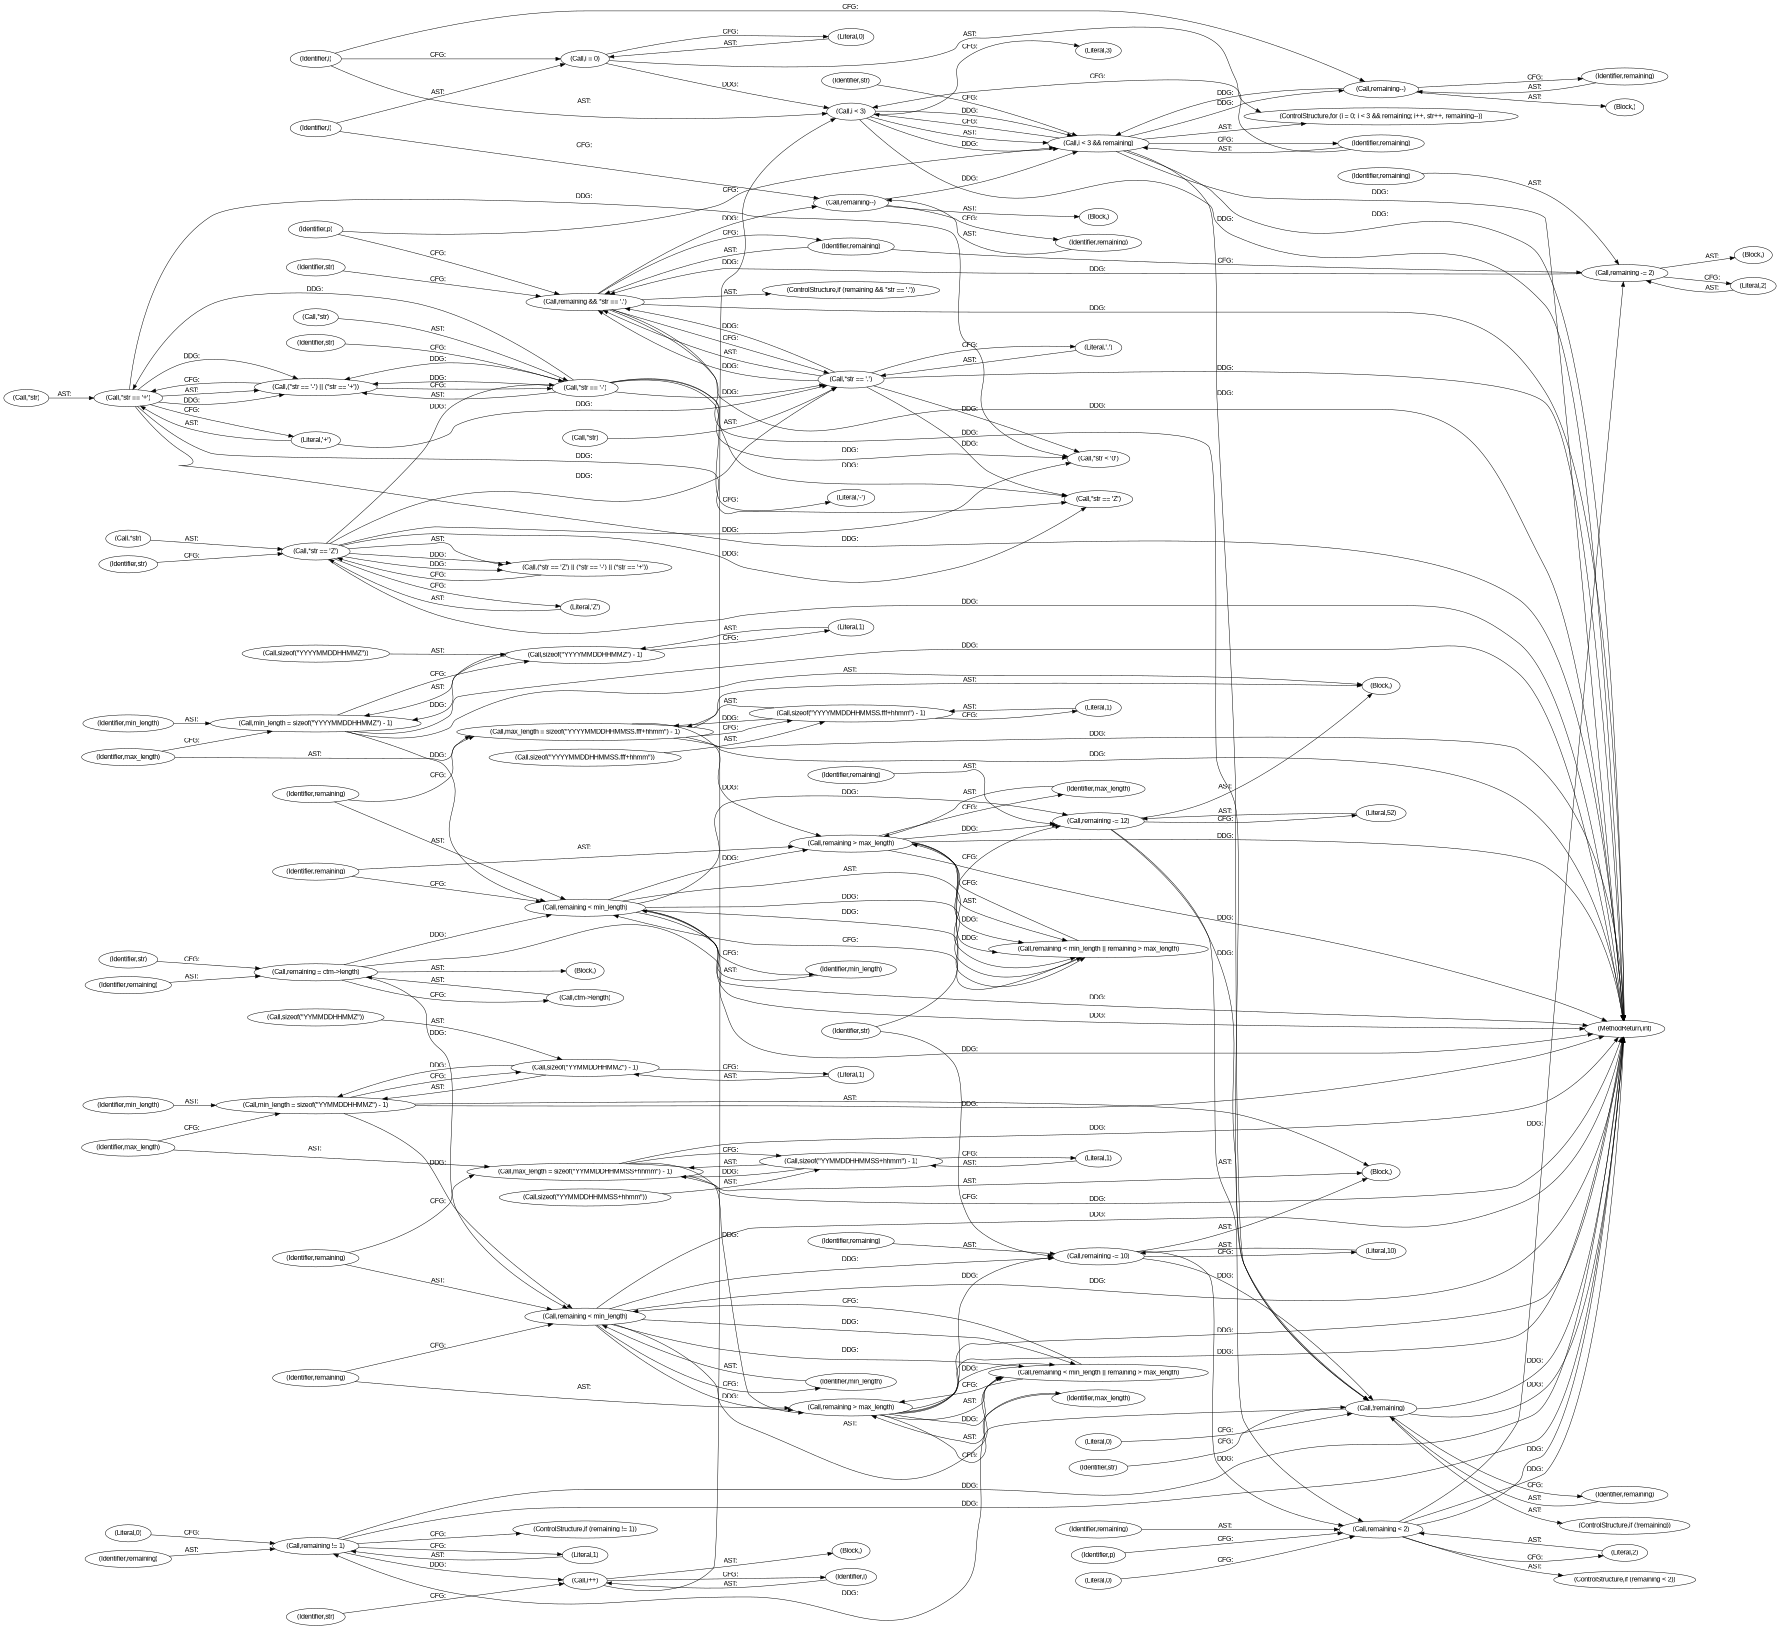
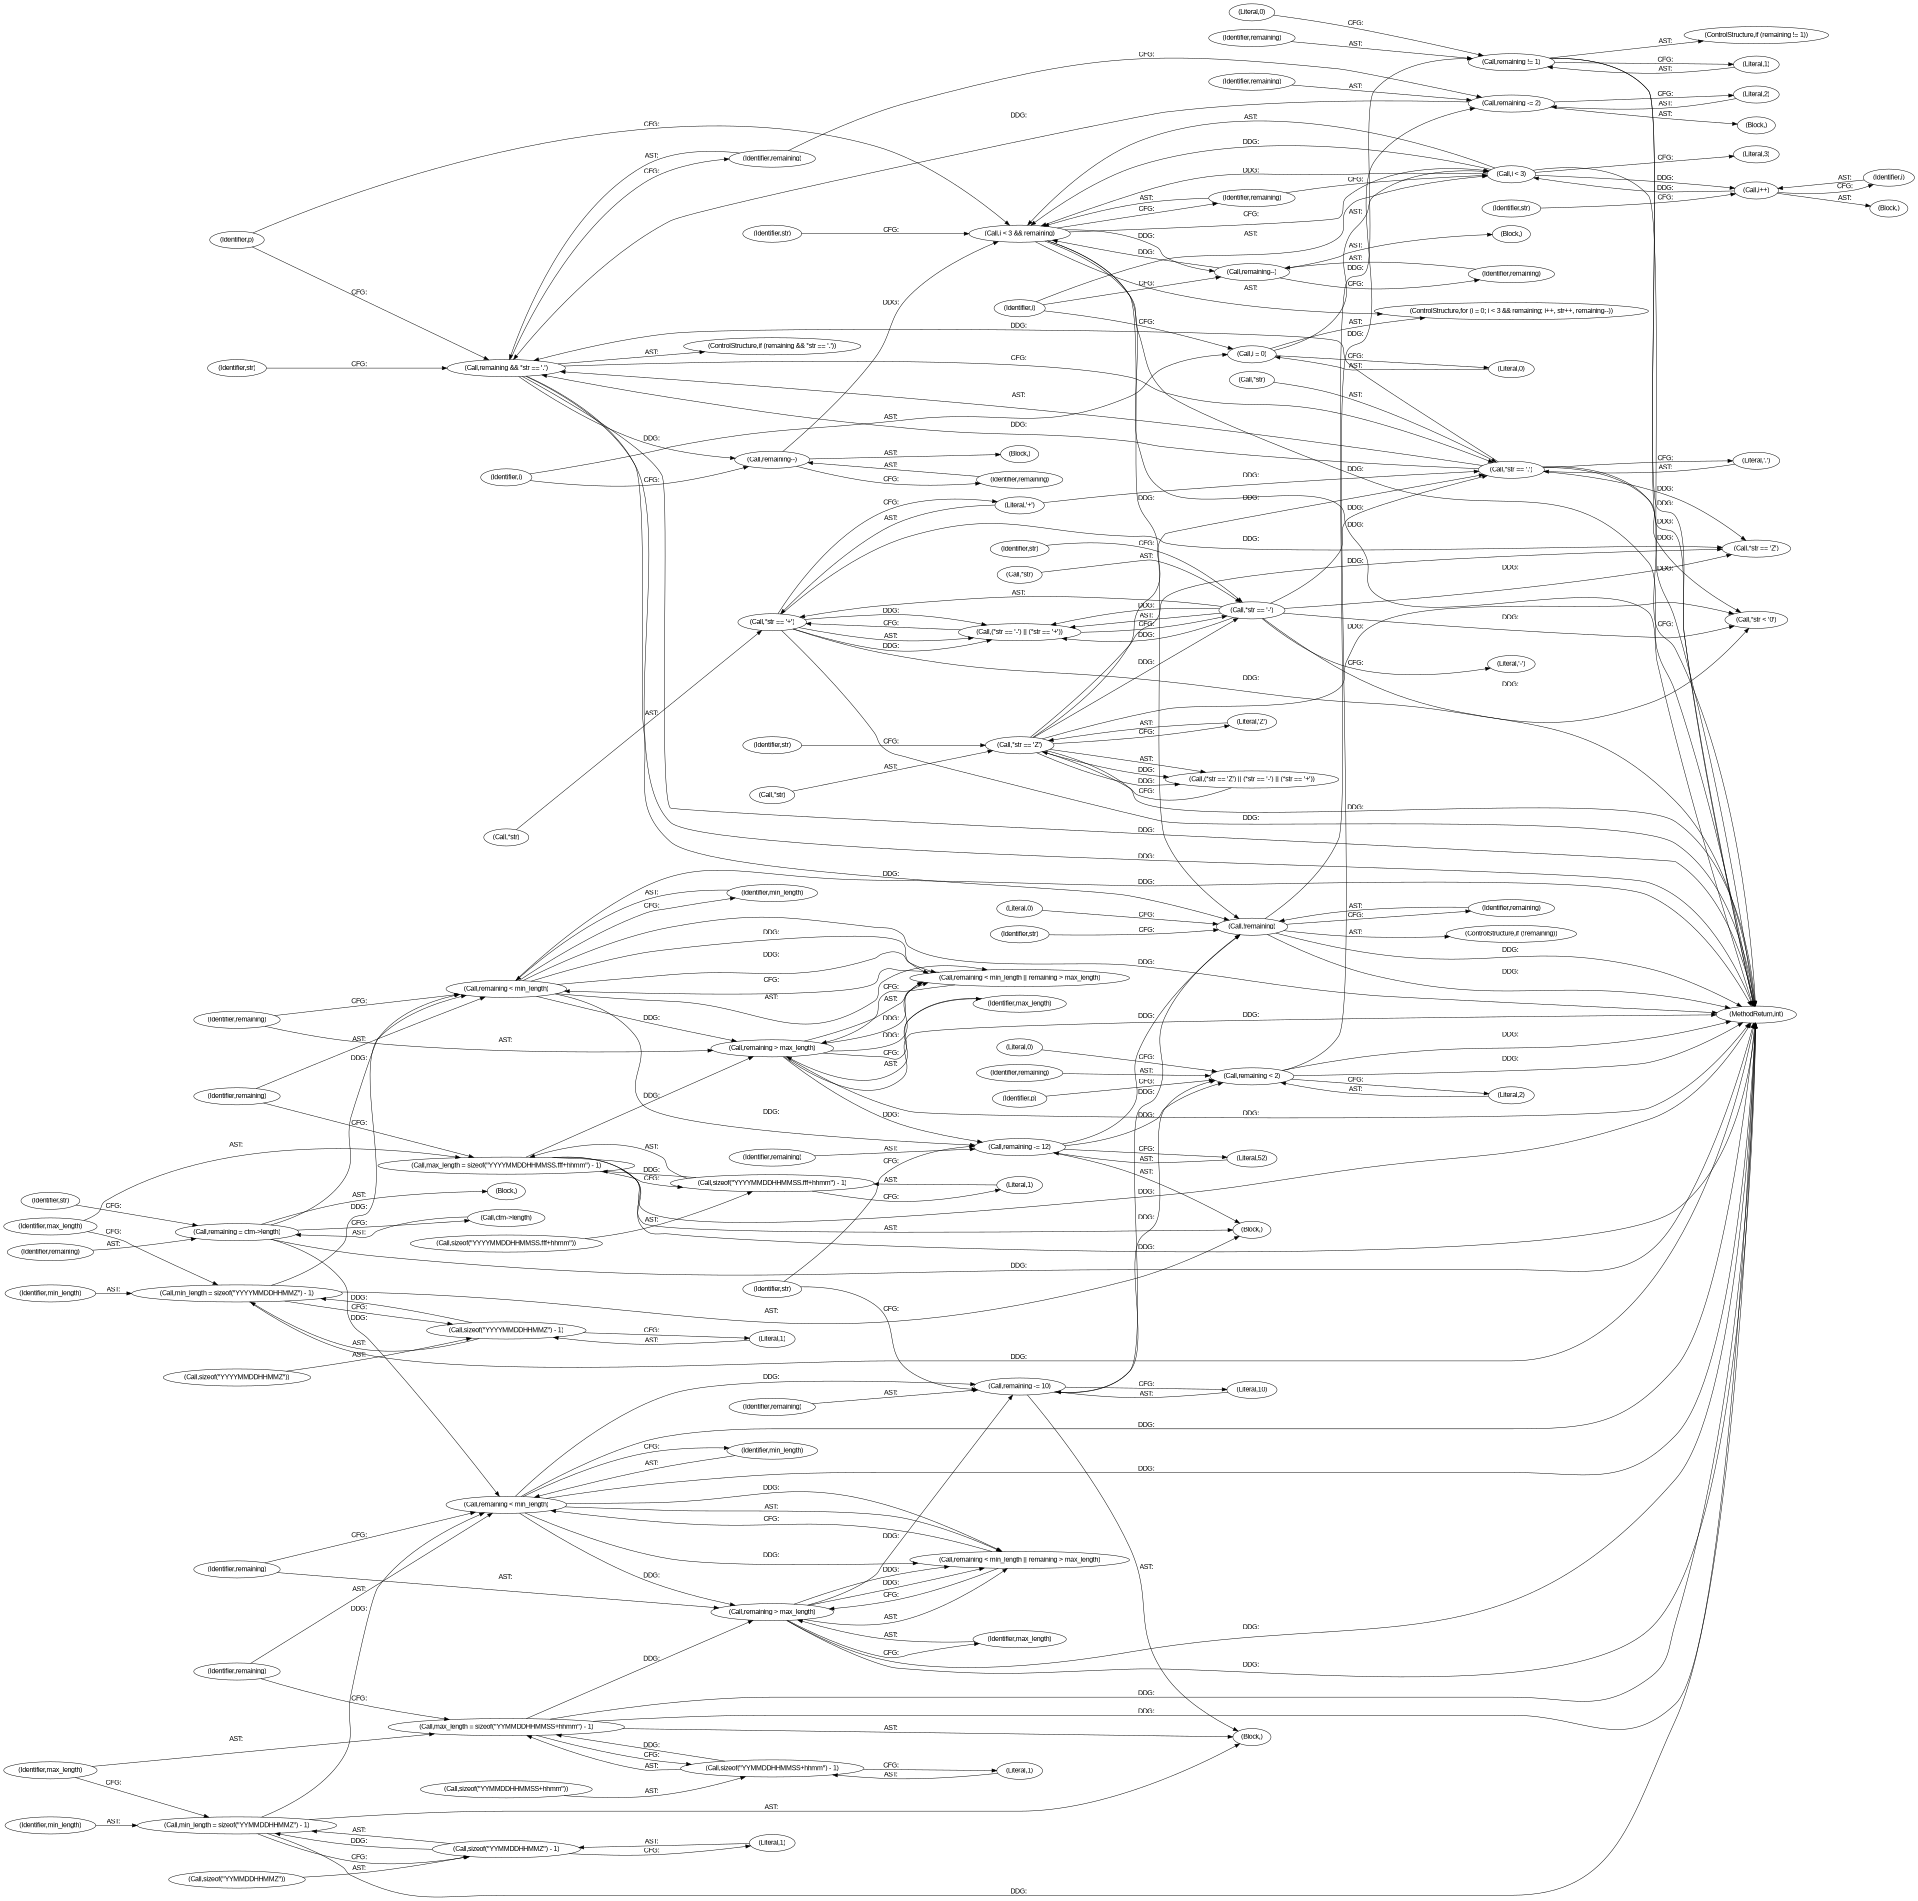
(731, 85) -> (1357, 212)
(316, 290) -> (1020, 593)
(1226, 368) -> (1666, 624)
none -> (1576, 737)
(1226, 1163) -> (1147, 1116)
(439, 1534) -> (1666, 42)
(451, 1571) -> (1638, 180)
(1625, 1580) -> none
